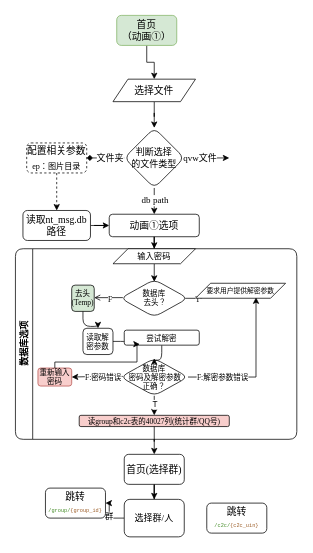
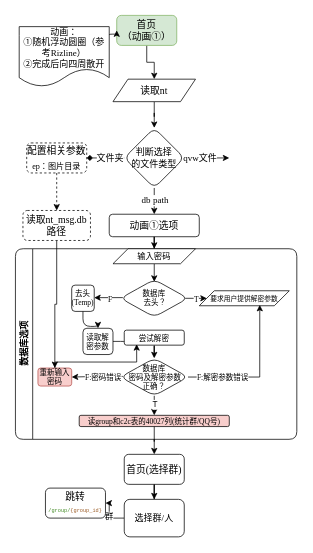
none -> (113, 34)
none -> (64, 57)
(154, 90) -> (154, 90)
(57, 225) -> (57, 225)
(102, 225) -> (57, 300)
(240, 291) -> (244, 298)
(83, 298) -> (83, 298)
(99, 298) -> (100, 298)
(162, 338) -> (154, 338)
(237, 518) -> none
